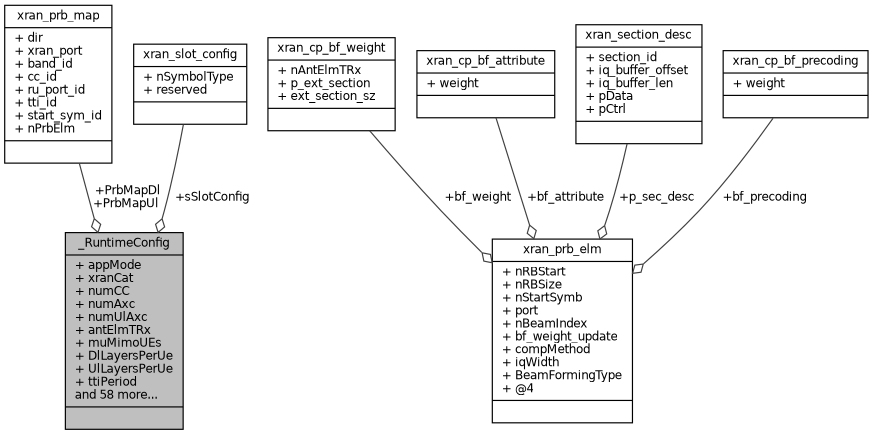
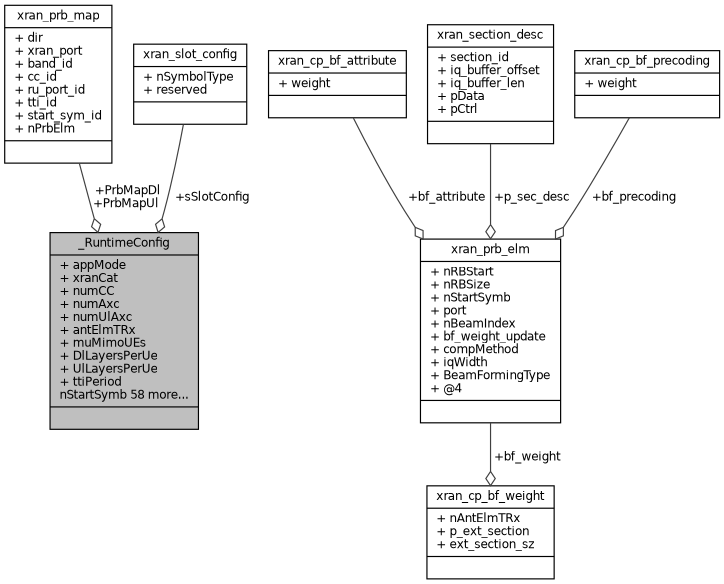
(424, 193) -> (491, 447)
(117, 395) -> (124, 395)
